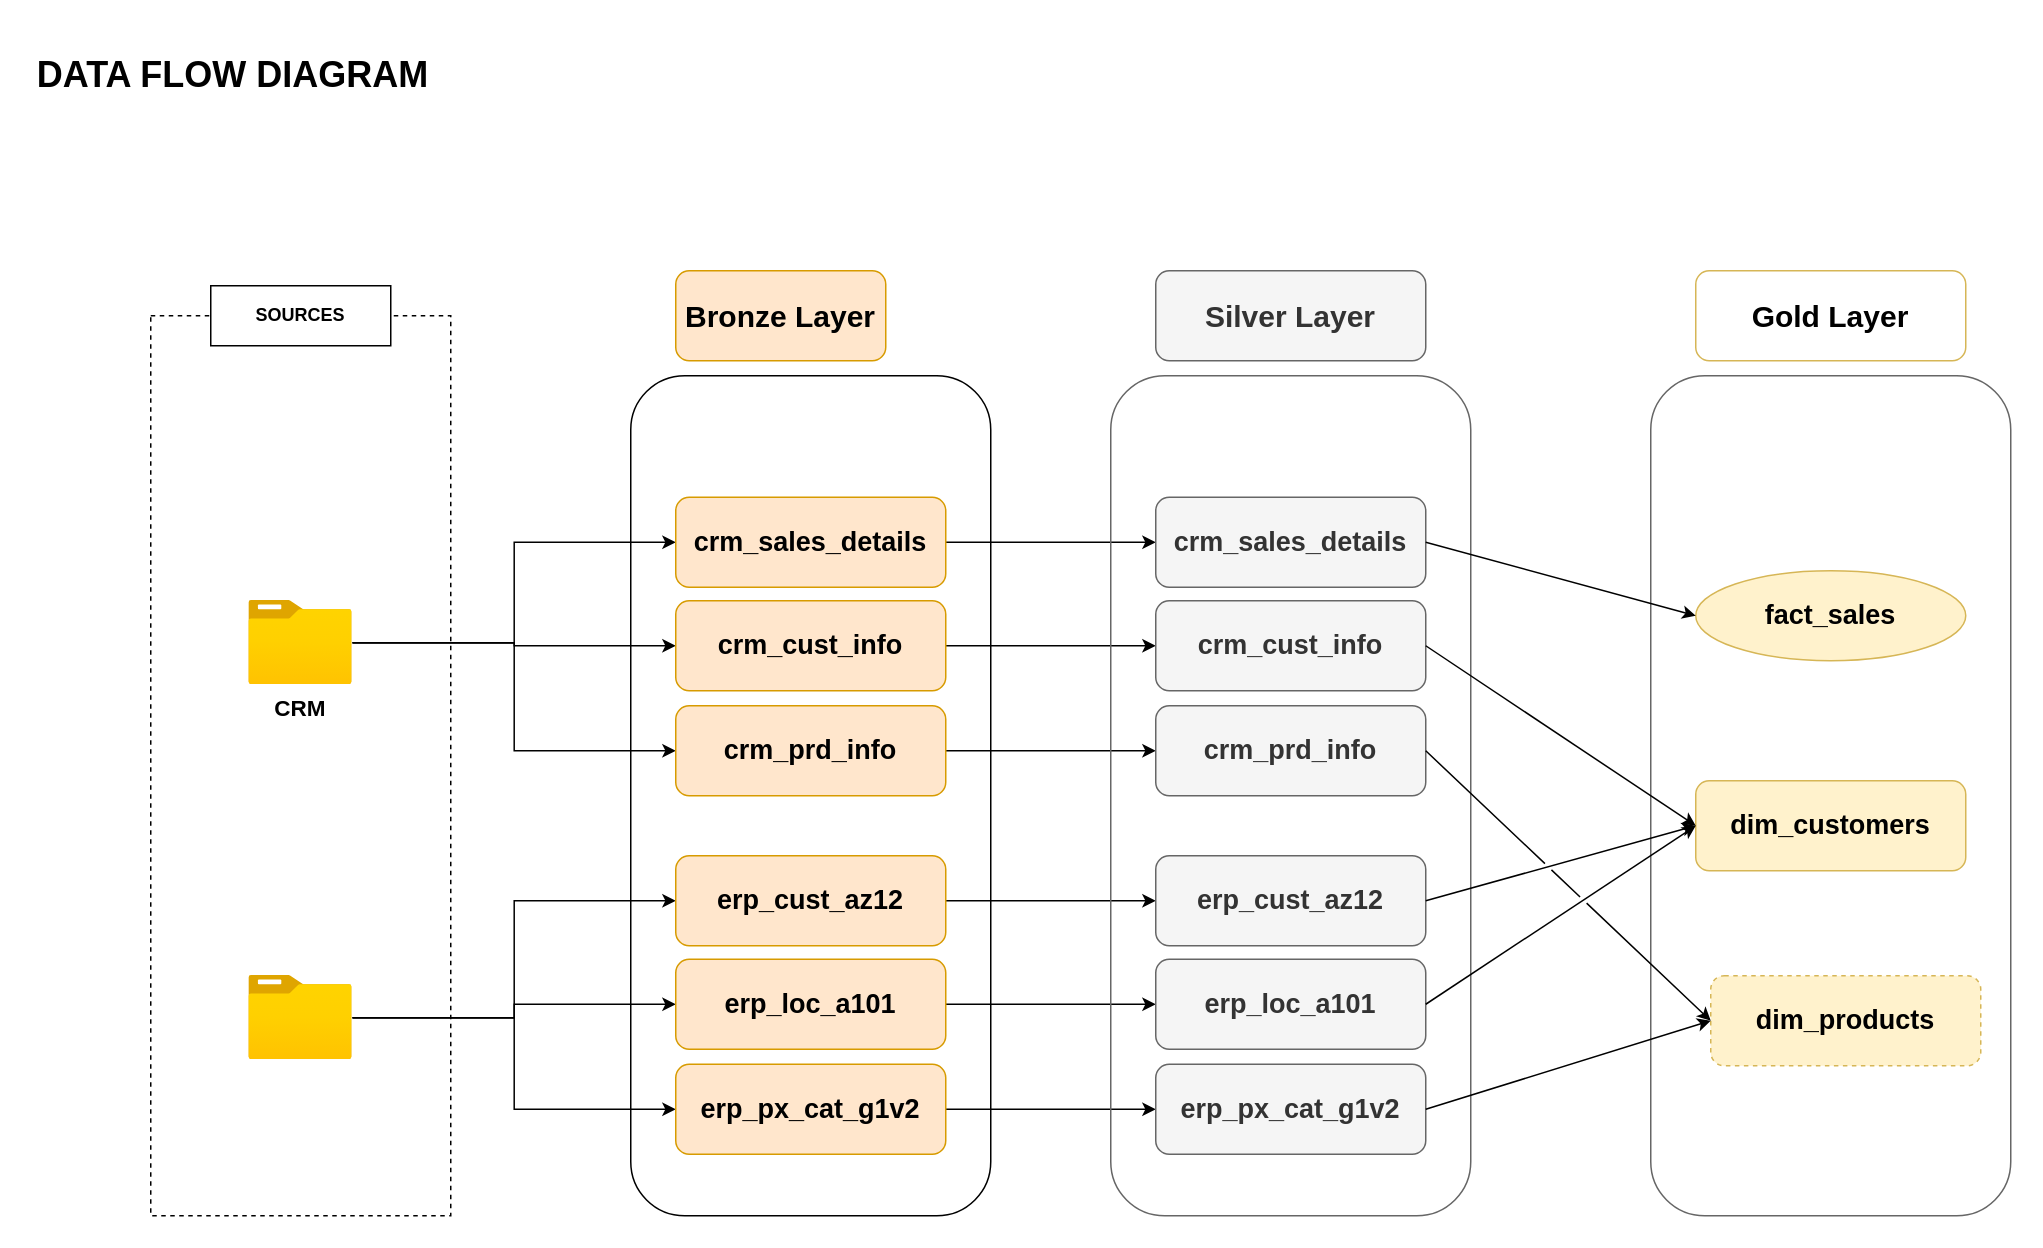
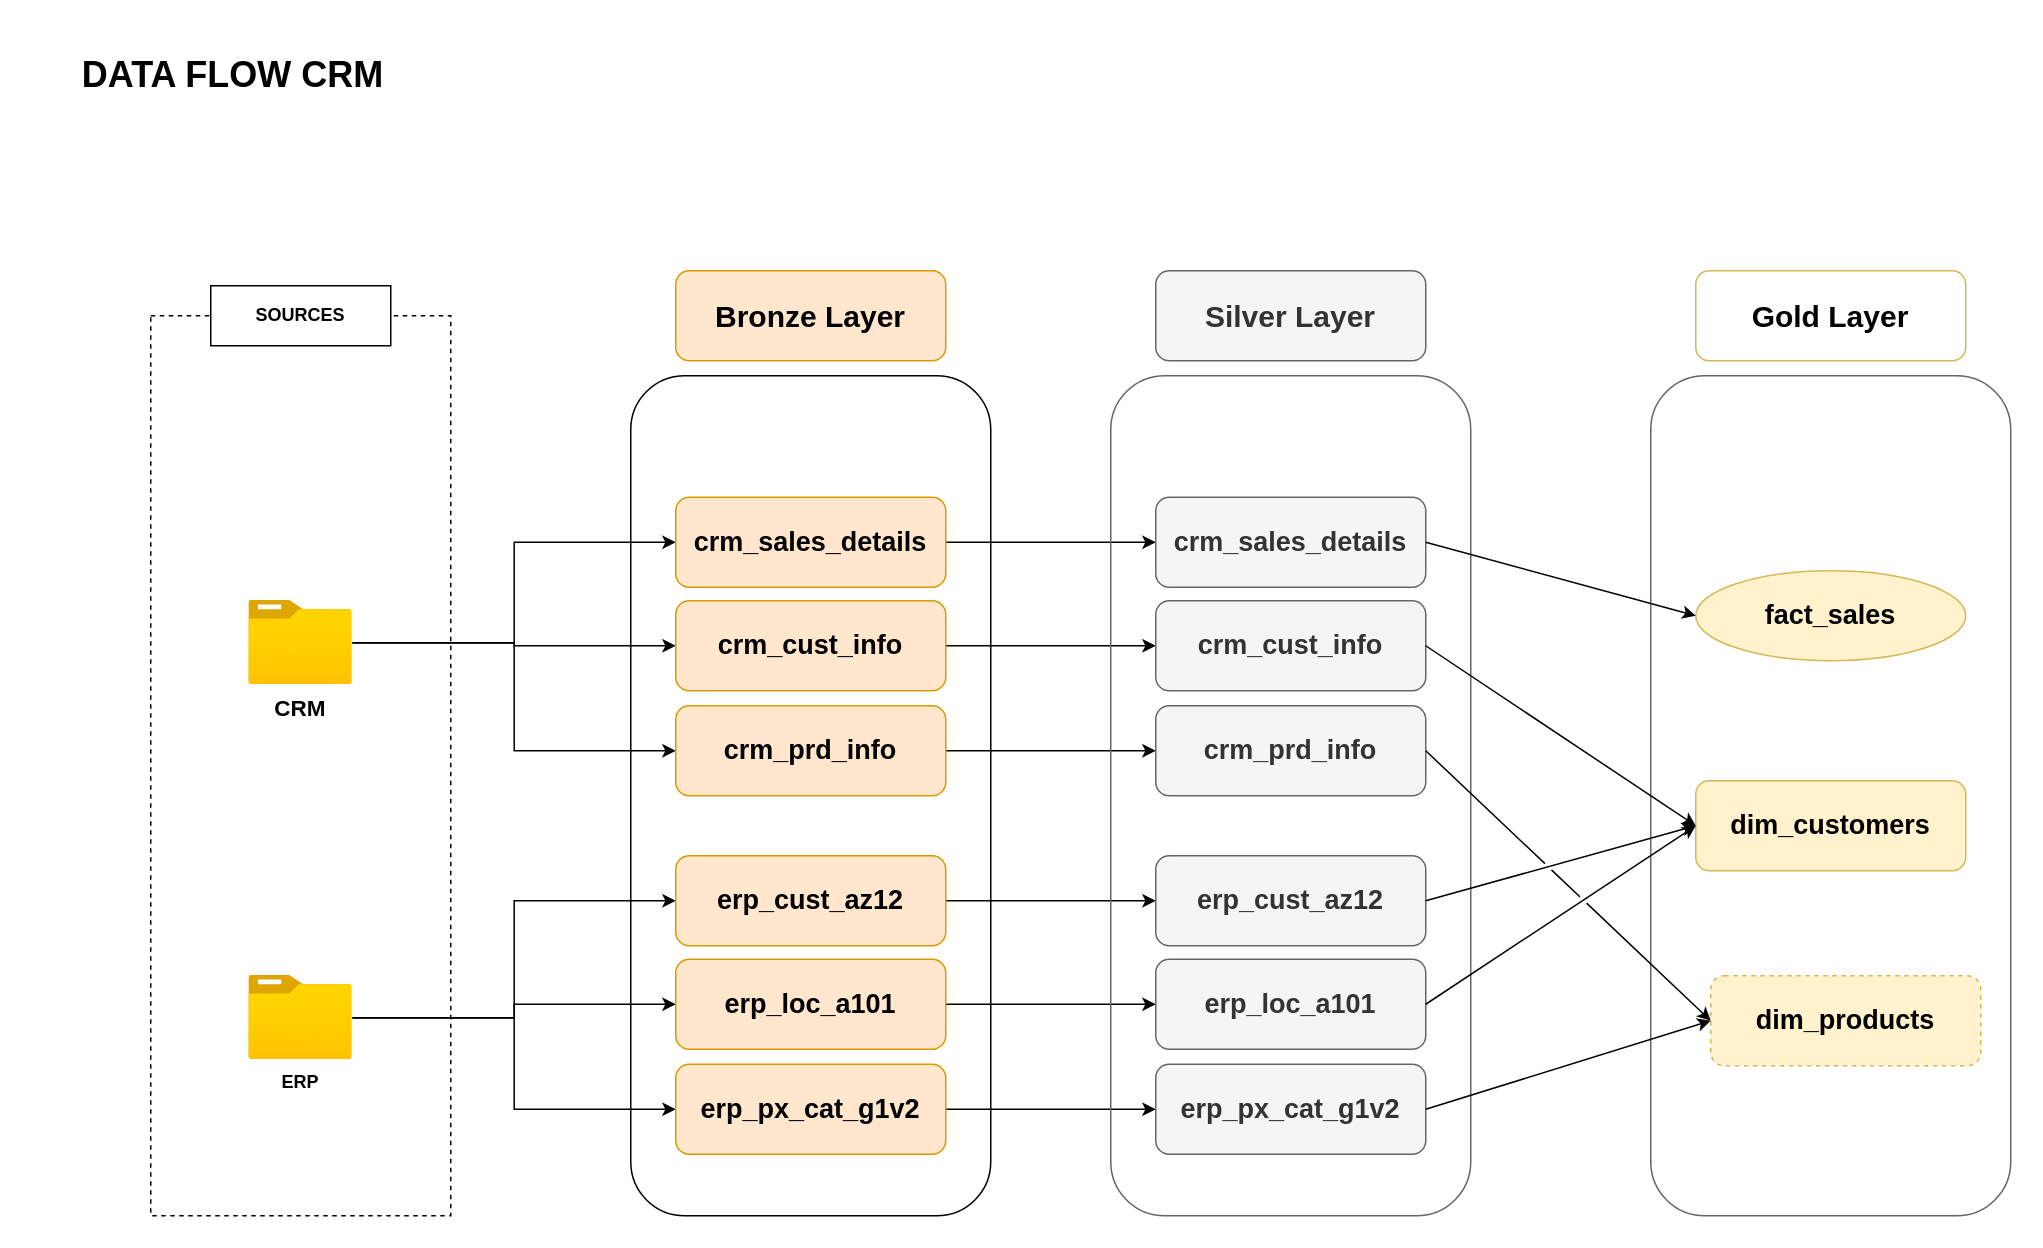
(233, 76) -> (233, 76)
(781, 316) -> (811, 316)
none -> (301, 1082)
